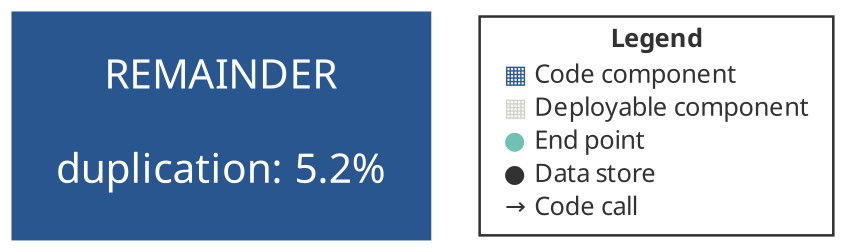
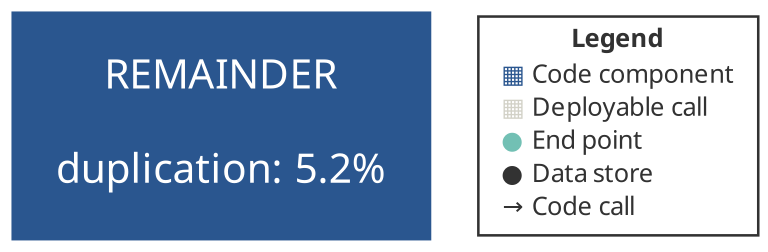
(673, 108) -> (621, 108)
